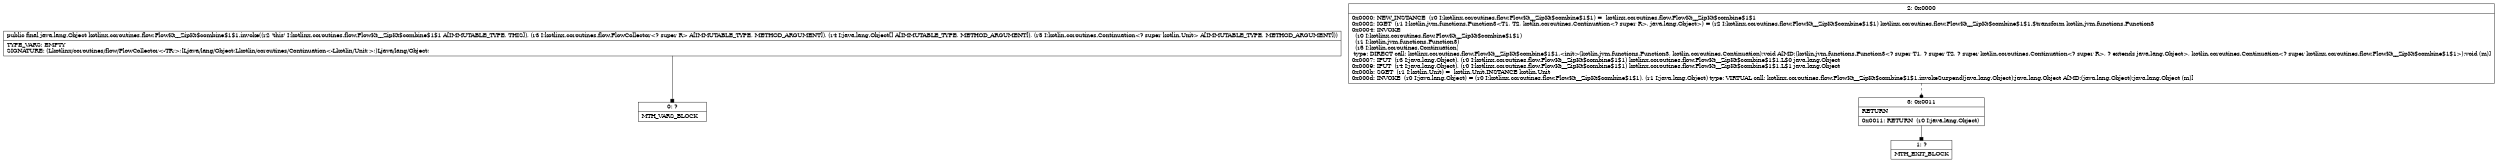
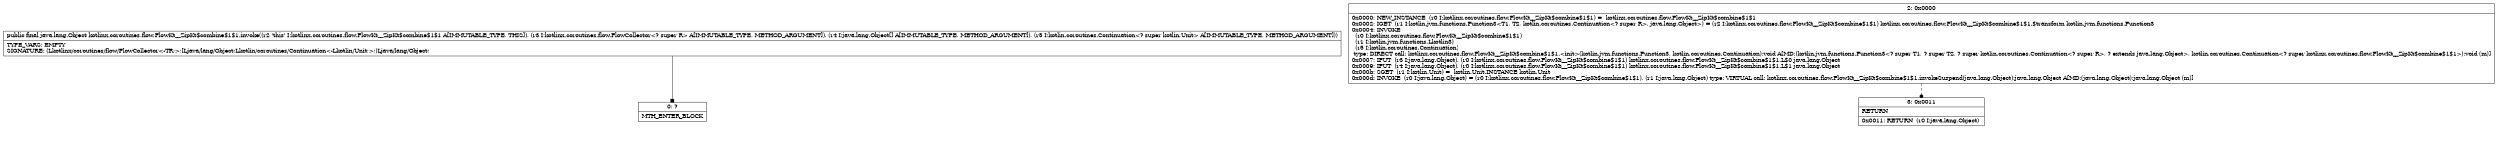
(1405, 42) -> (1403, 42)
(670, 116) -> (672, 116)
(1921, 150) -> none
